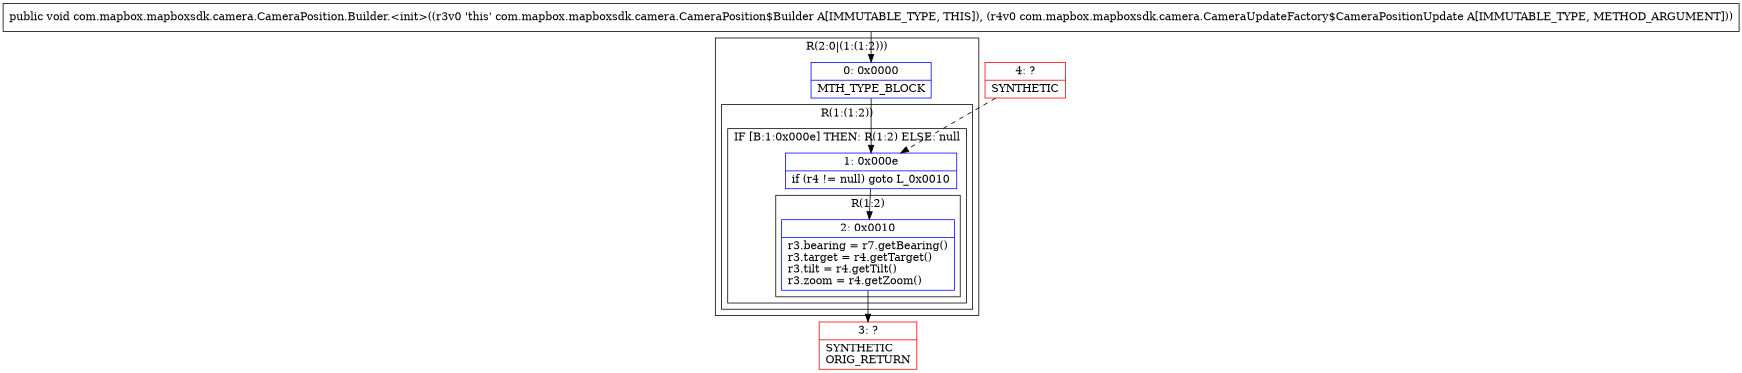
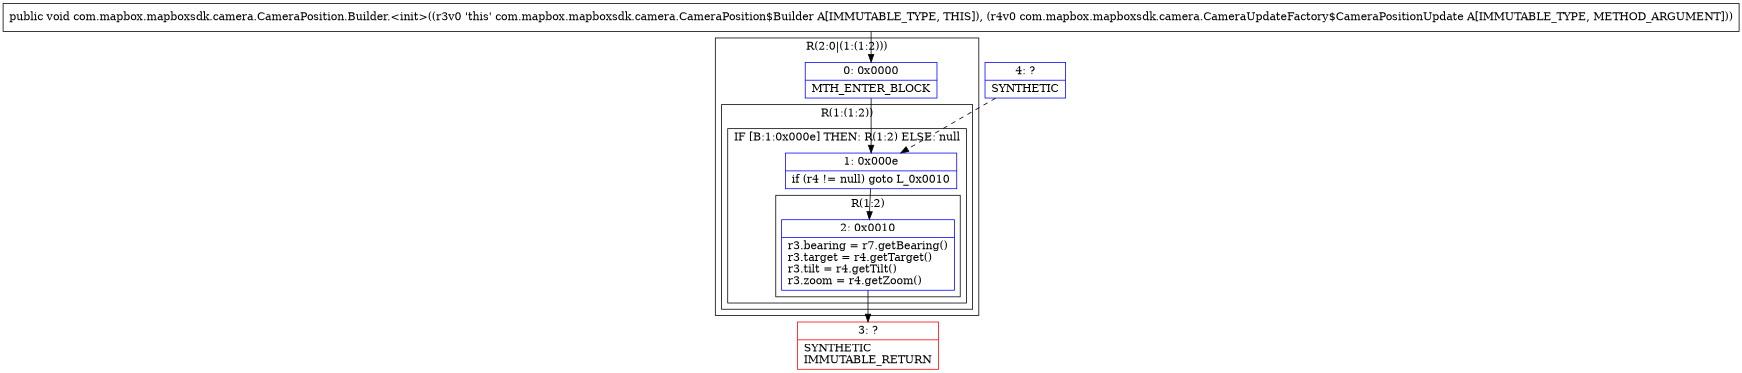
(1025, 80) -> (1025, 80)
(871, 89) -> (871, 89)
(868, 360) -> (868, 360)
